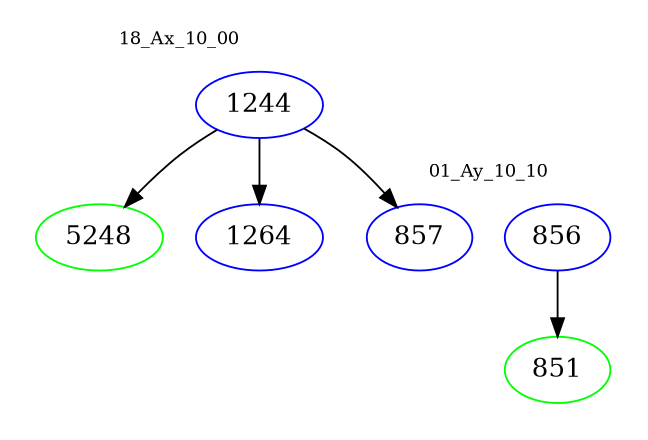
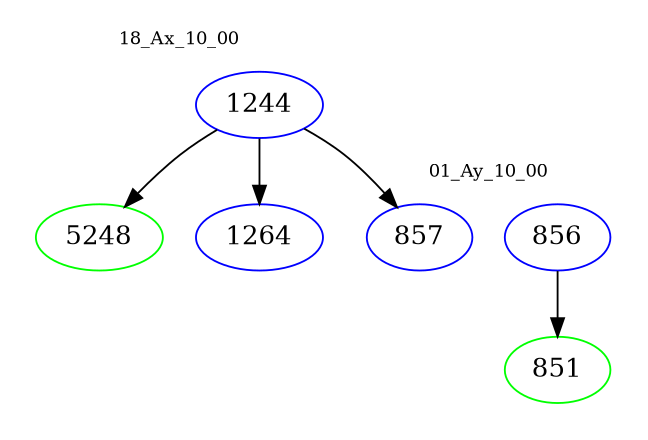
(489, 172) -> (489, 172)
